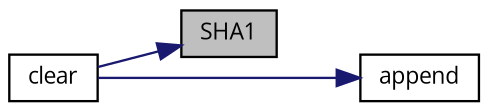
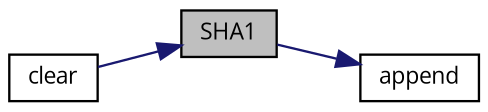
(217, 78) -> (307, 52)
